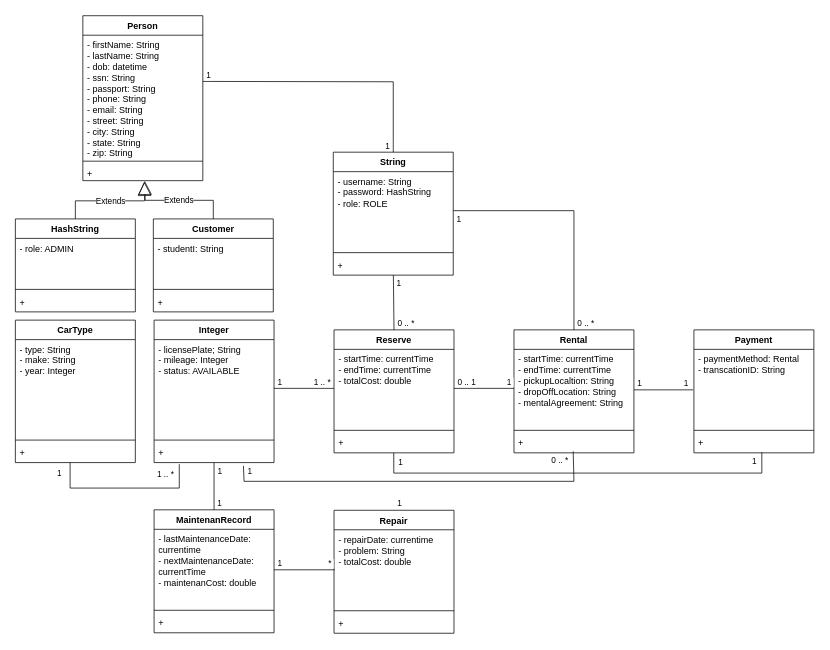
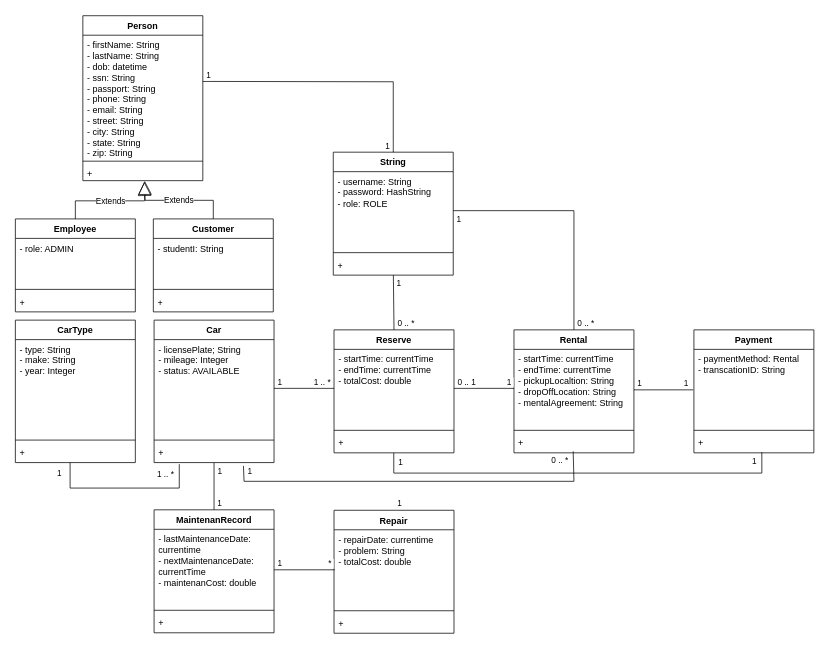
(75, 229) -> (75, 229)
(214, 331) -> (214, 331)
